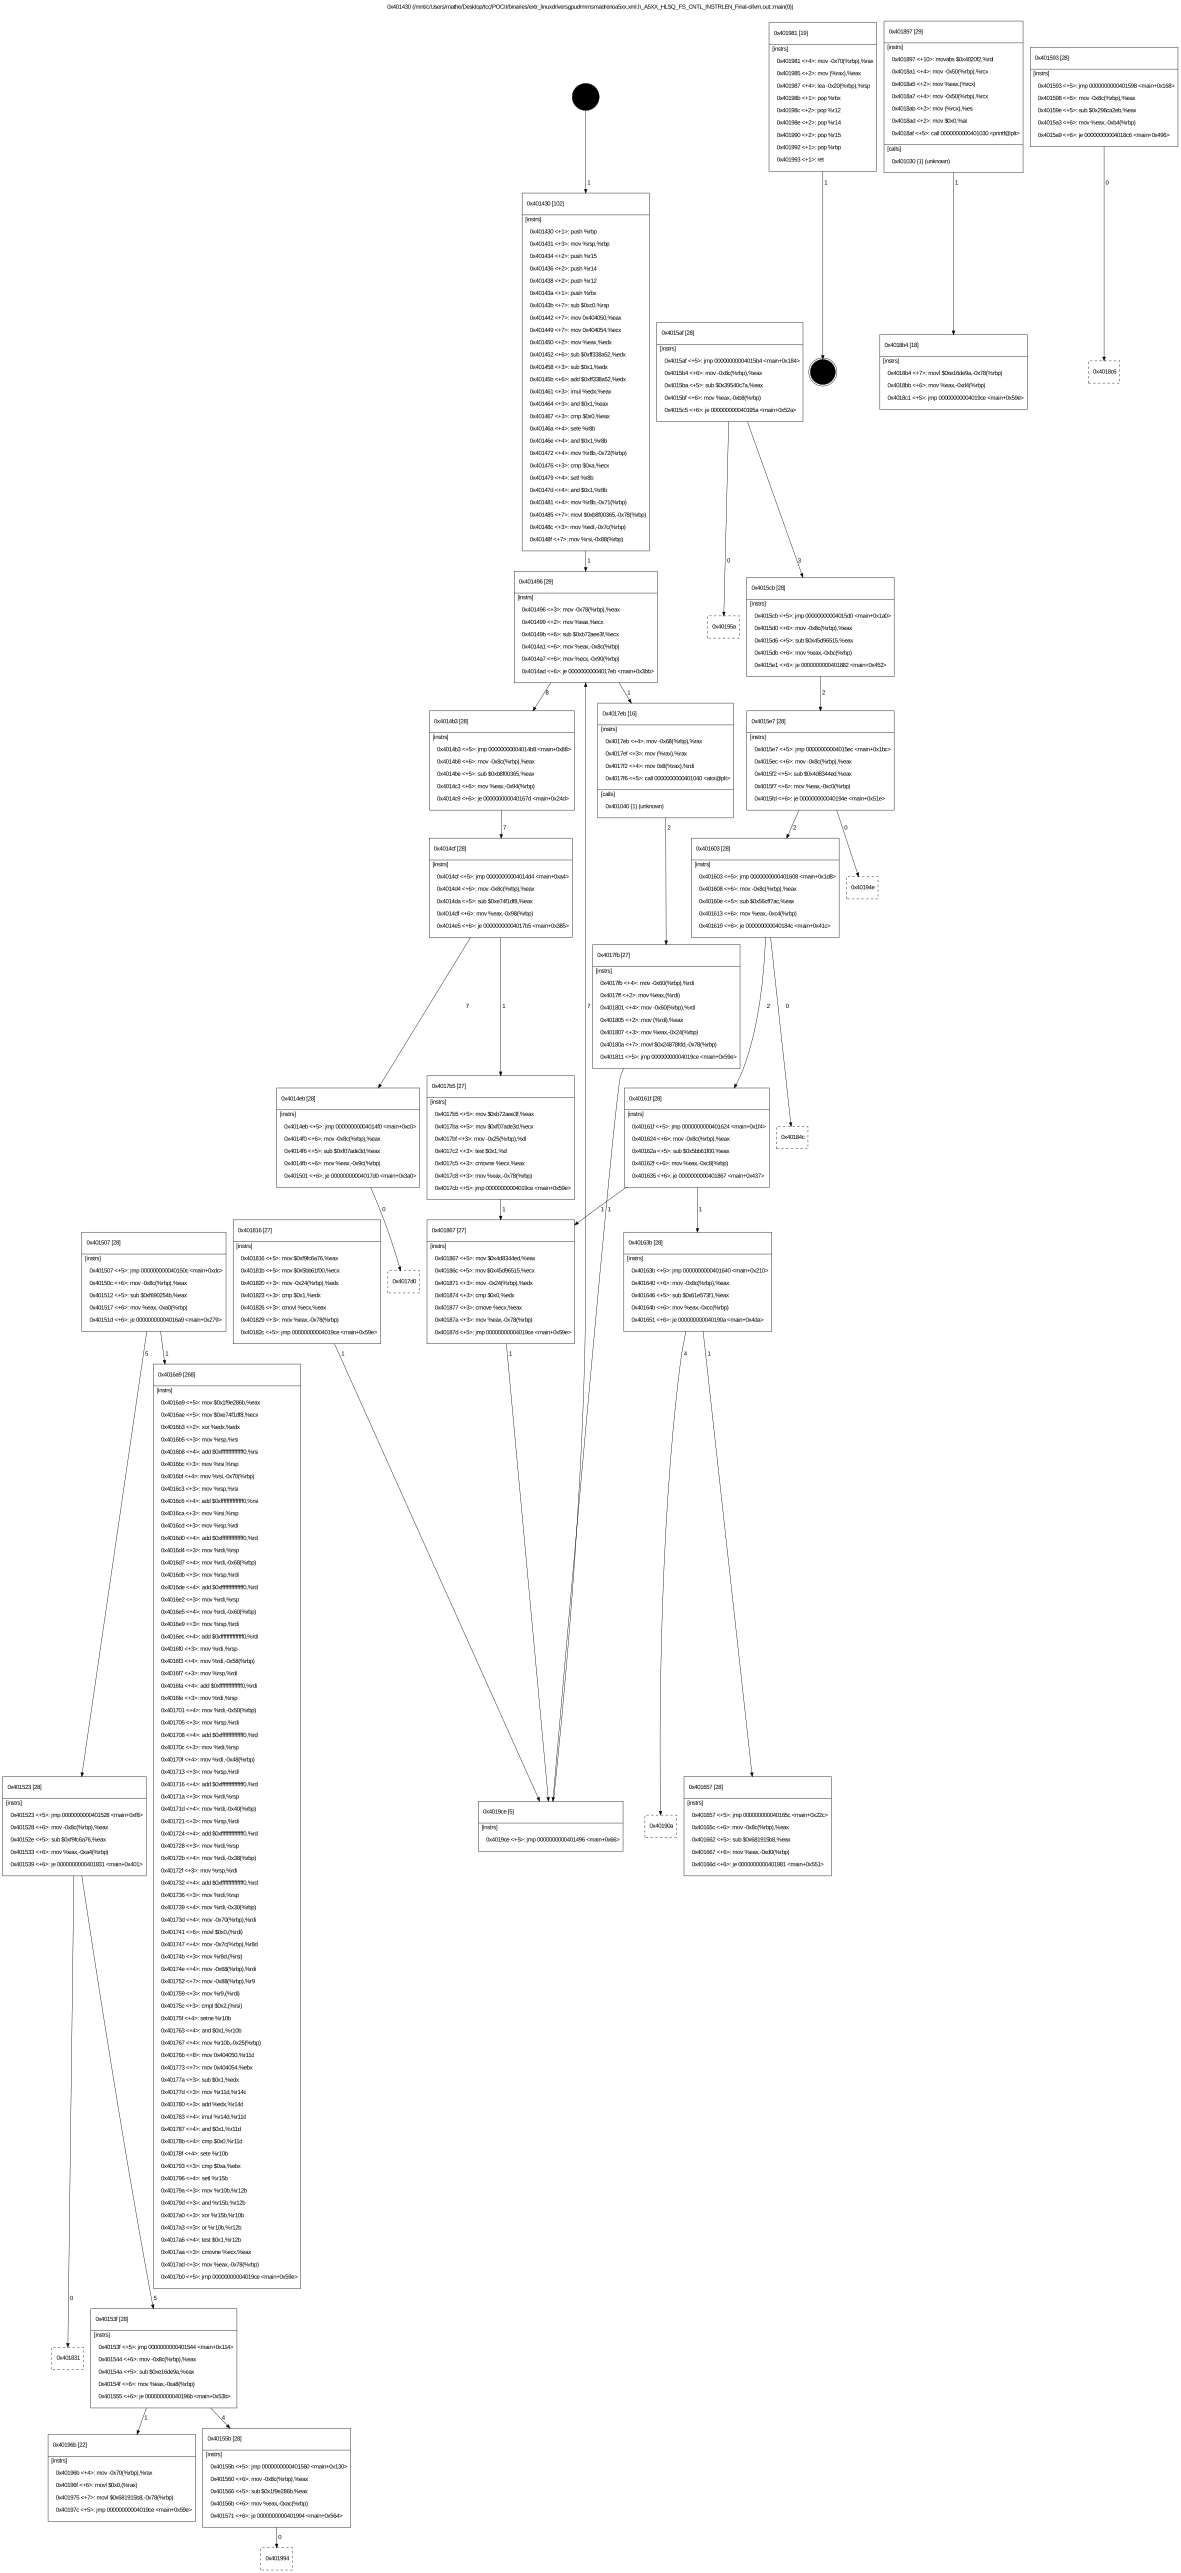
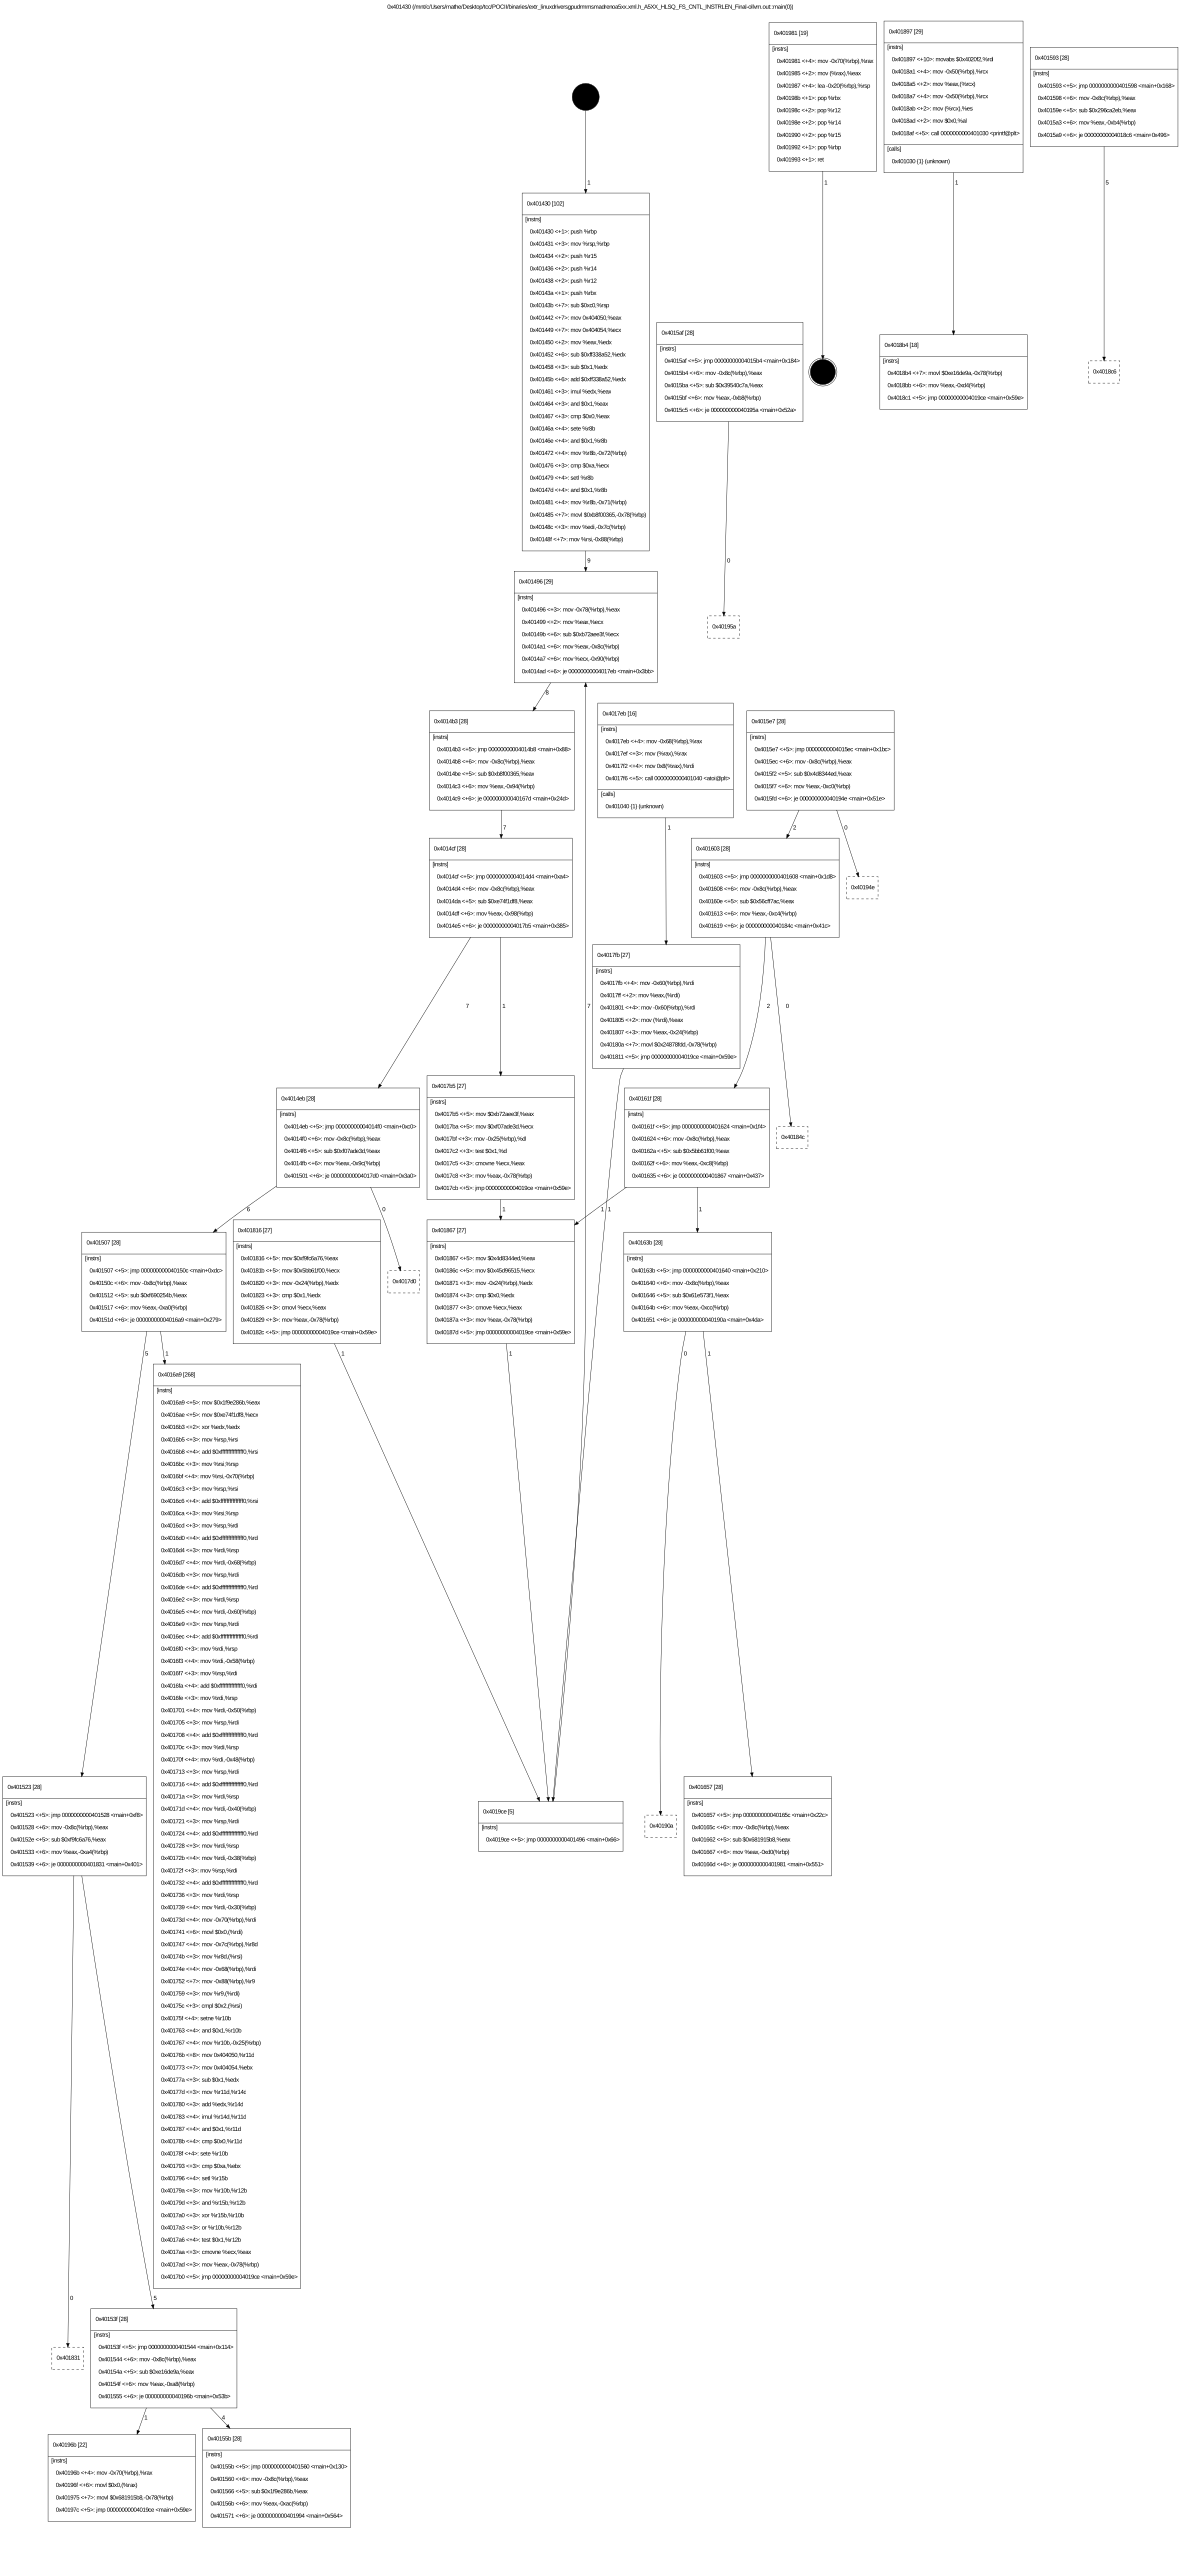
(1106, 183) -> (1106, 183)
(588, 561) -> (588, 561)
(820, 627) -> none
(624, 691) -> none
(668, 828) -> (668, 828)
none -> (246, 1208)
(685, 1354) -> (685, 1354)
(277, 2559) -> none
